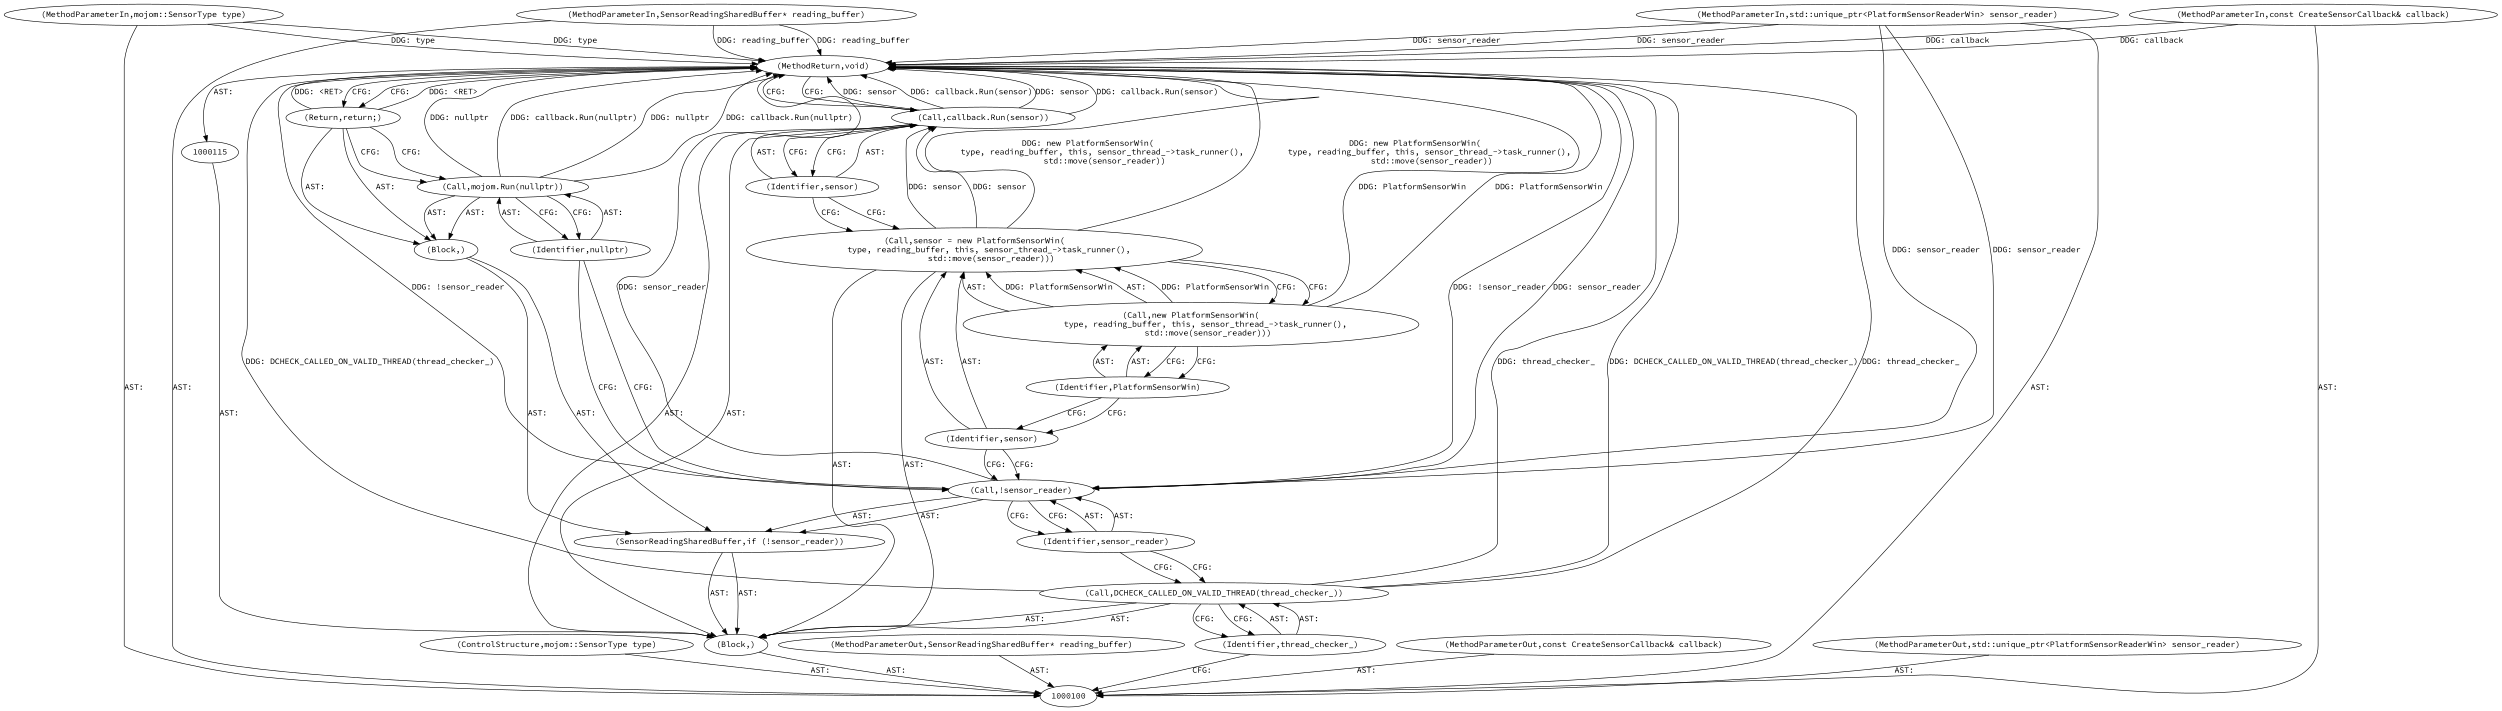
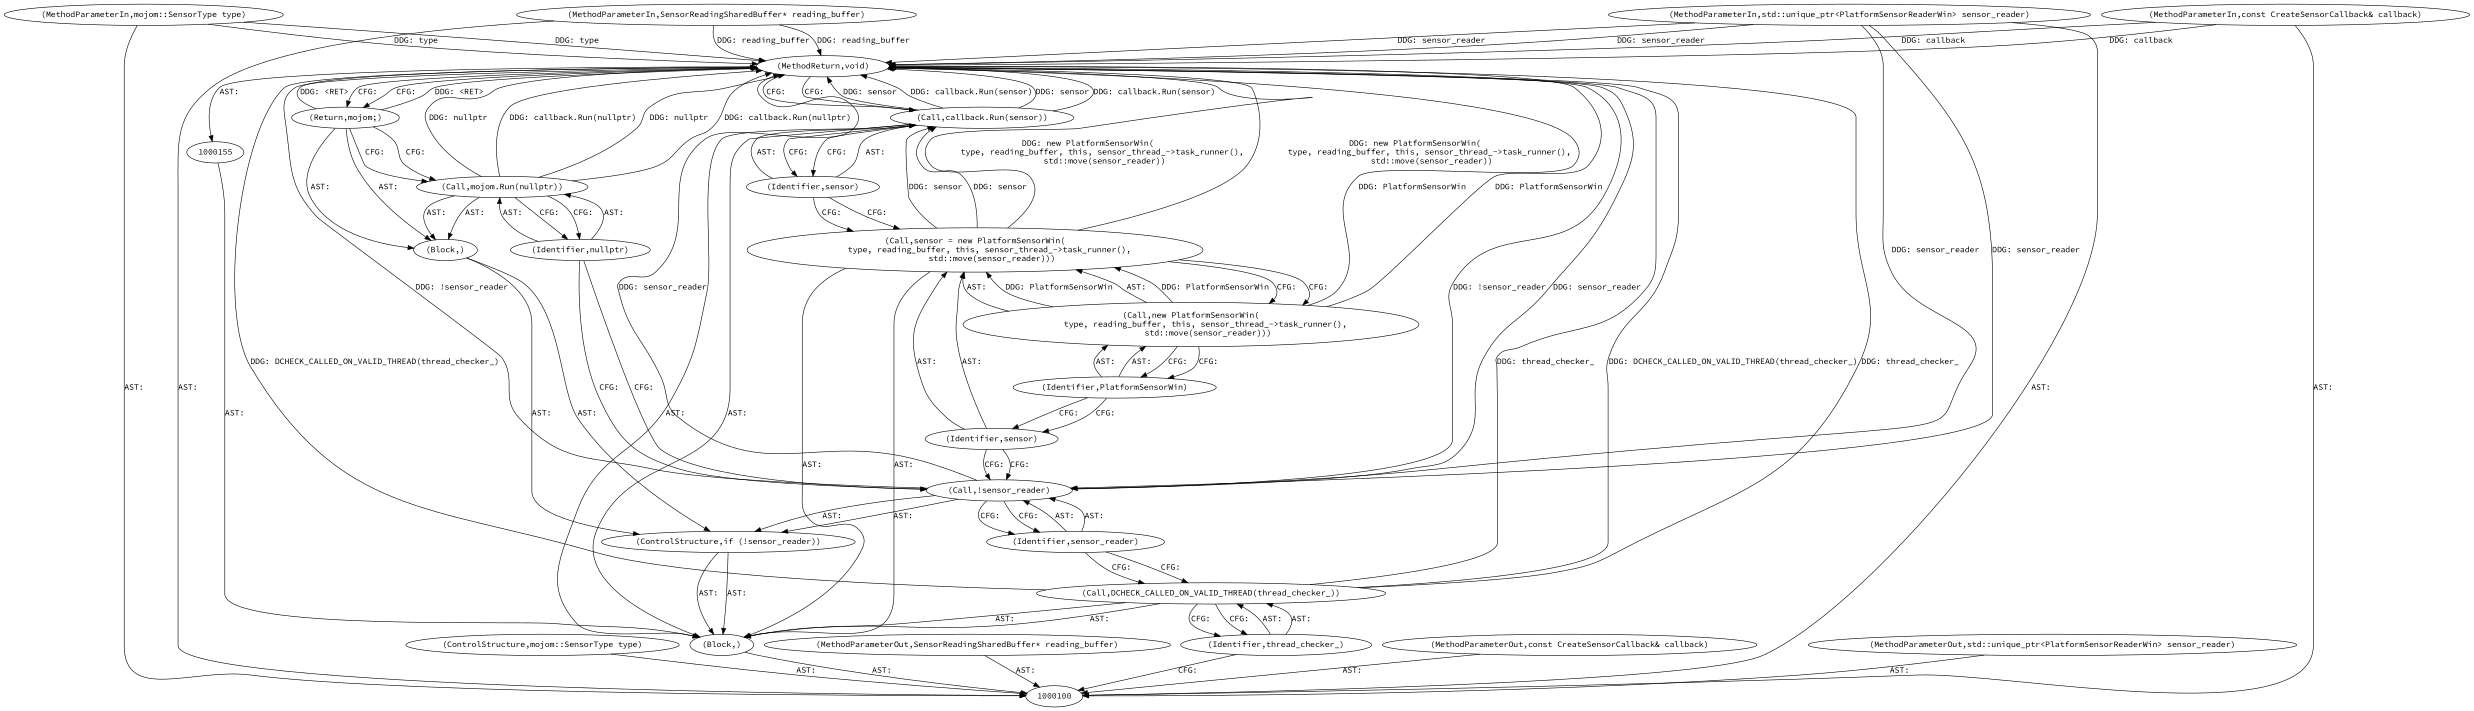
(343, 118) -> (345, 118)
(210, 152) -> (215, 152)
(729, 542) -> (728, 542)
